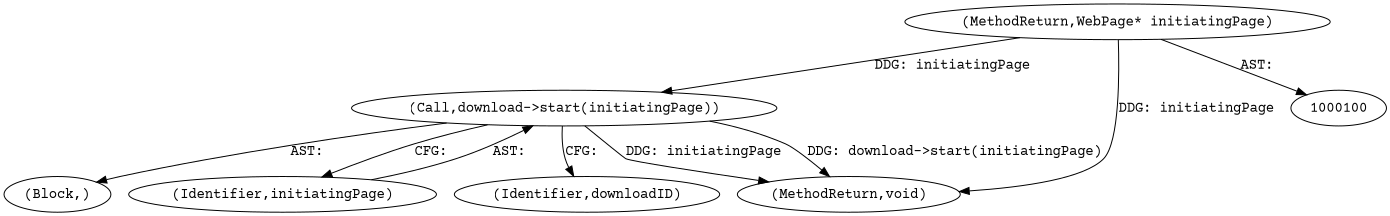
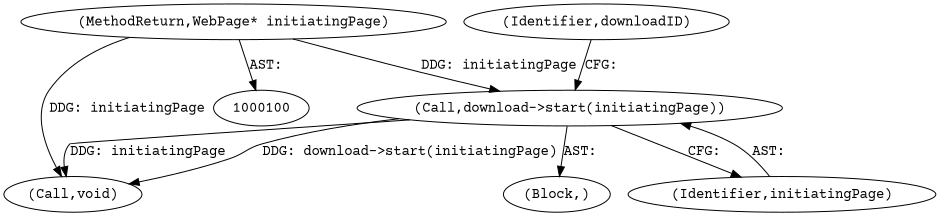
(563, 147) -> (585, 60)
(849, 194) -> (73, 194)
